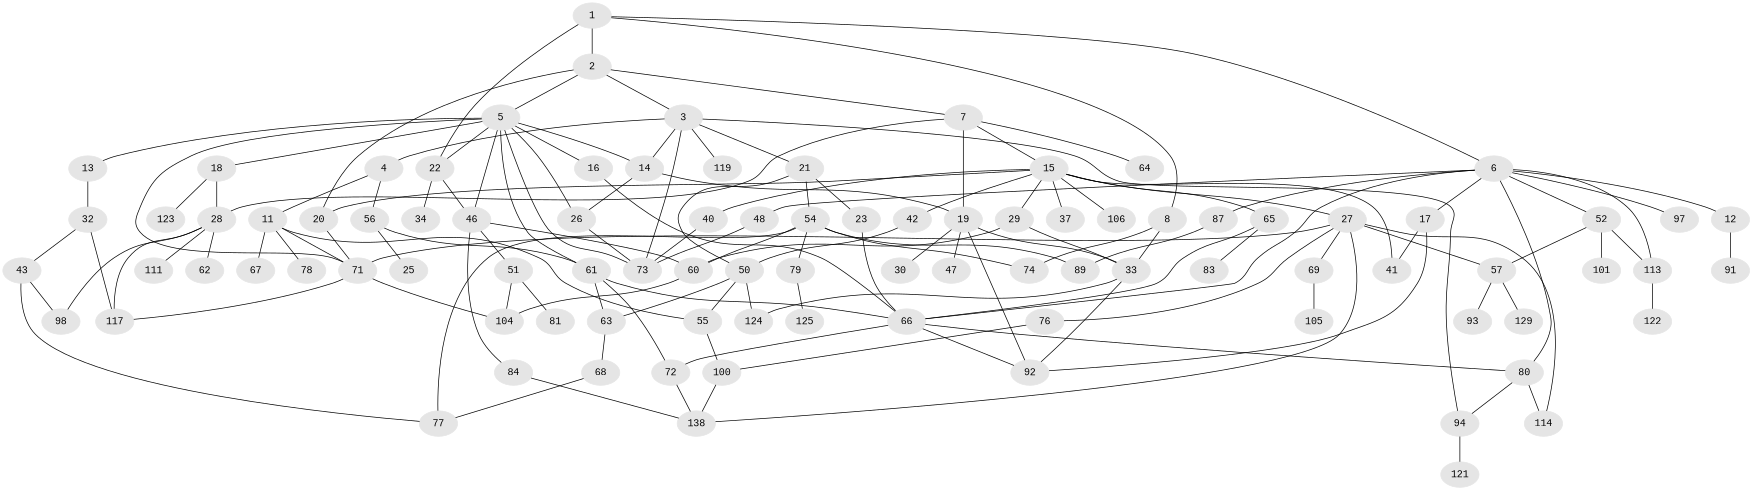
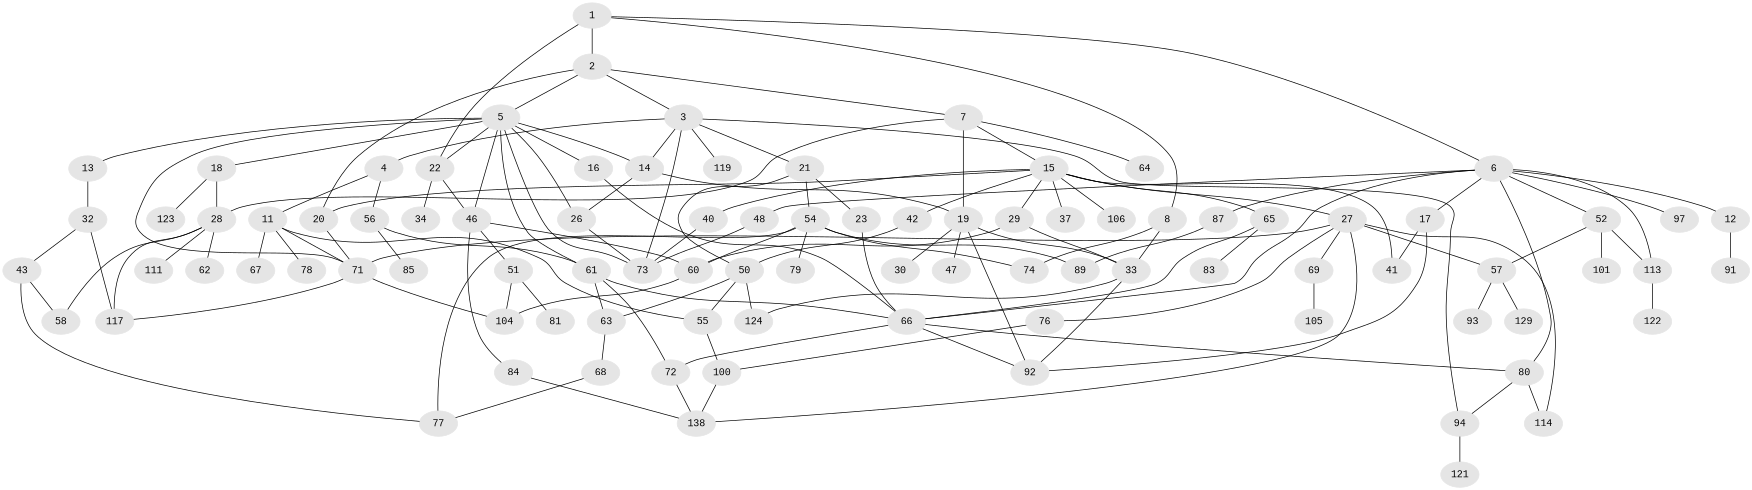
(409, 271) -> (409, 271)
(61, 322) -> (61, 322)
(805, 322) -> none
